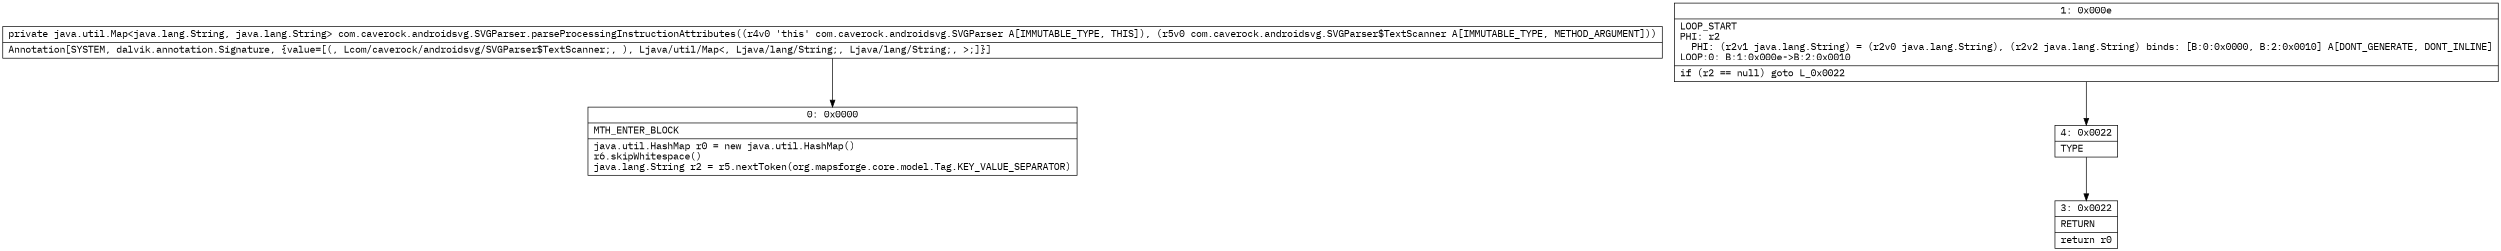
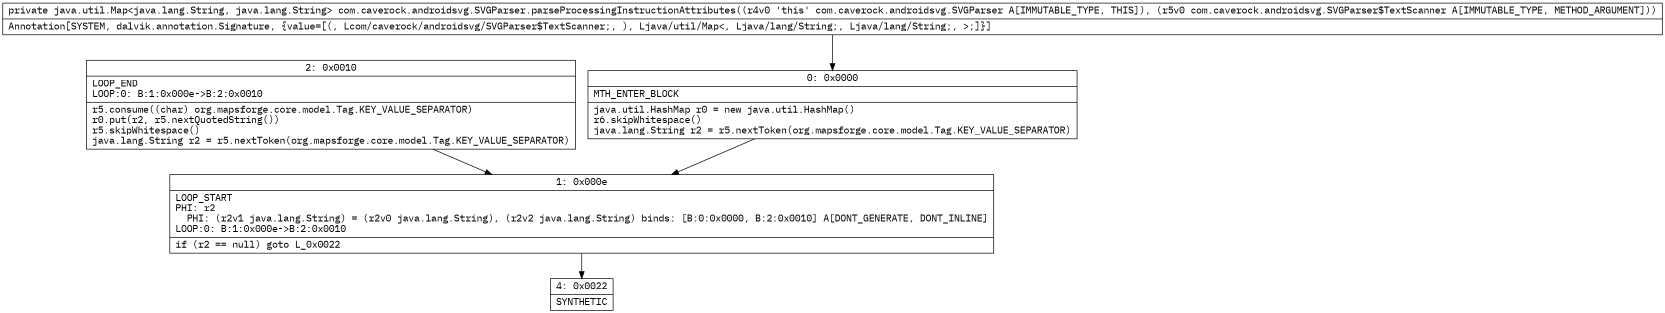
none -> (331, 105)
(2072, 149) -> (582, 302)
none -> (716, 155)
(2086, 225) -> none
